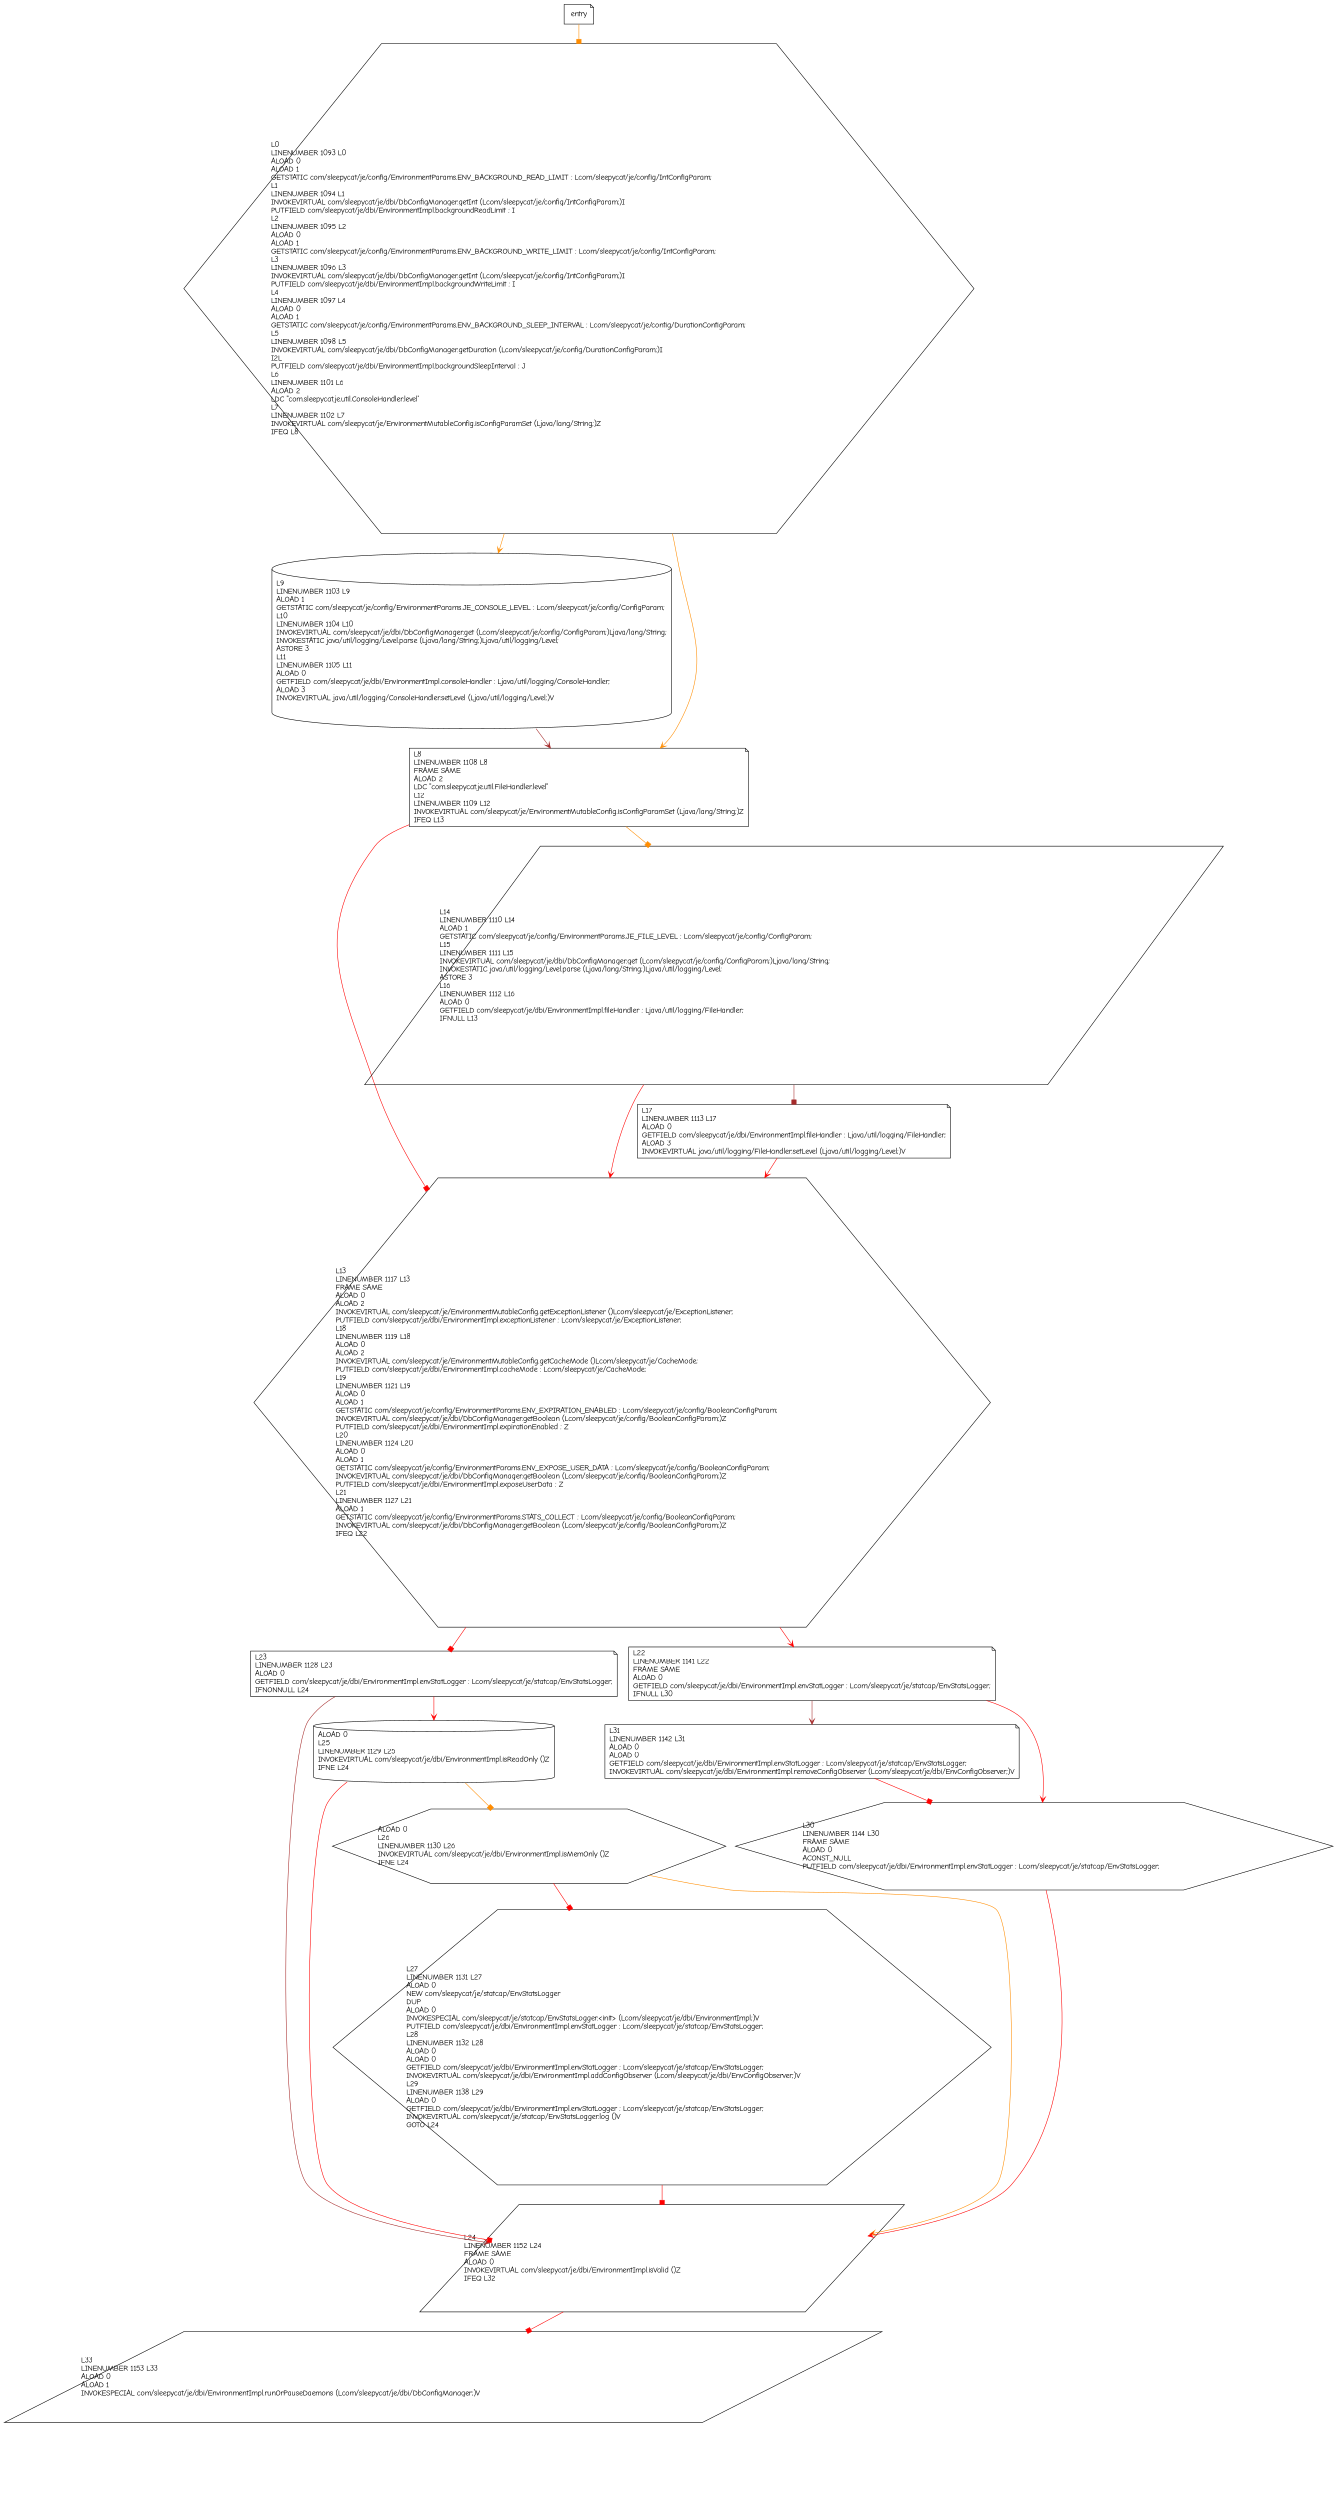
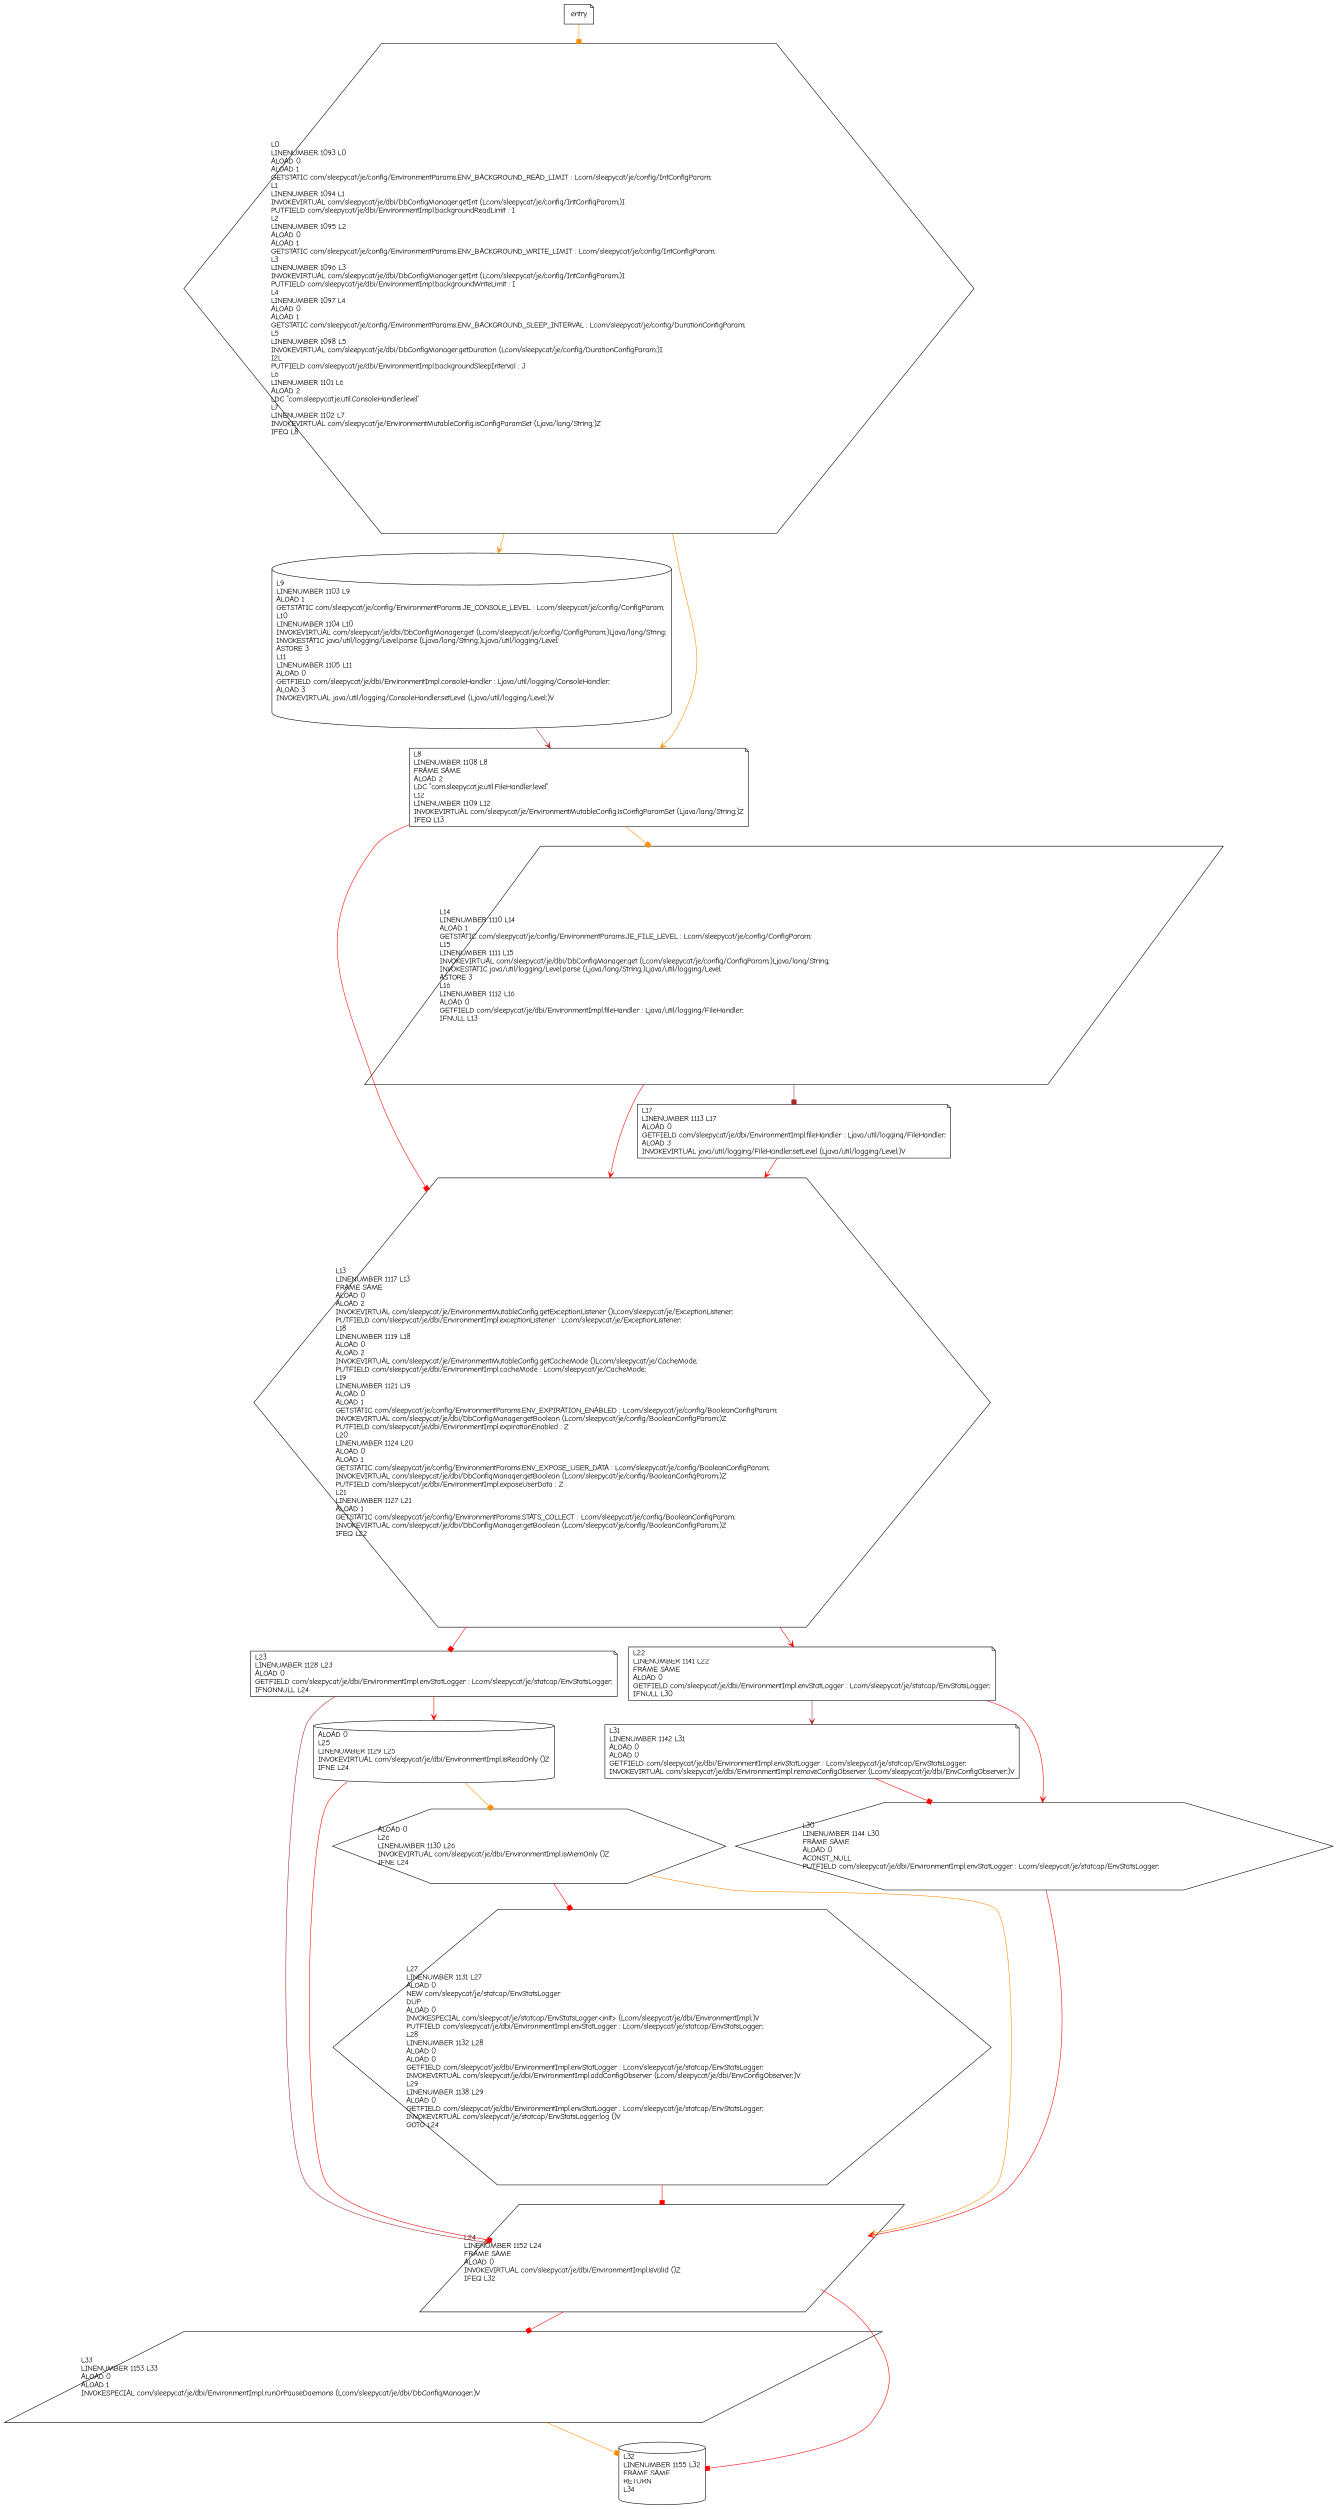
none -> (662, 2473)
